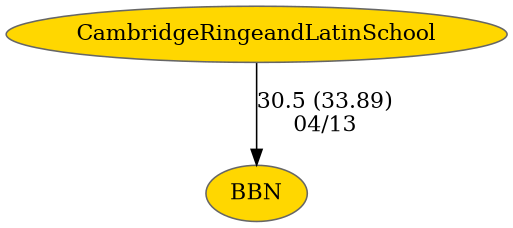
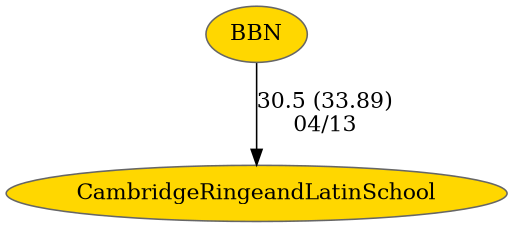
(257, 106) -> (257, 106)
